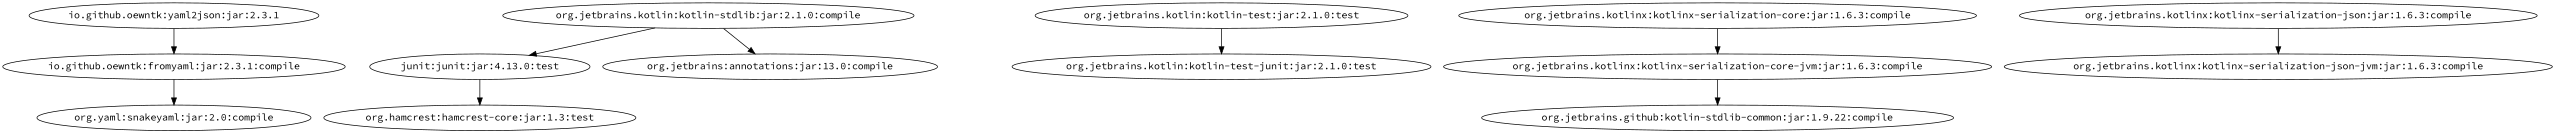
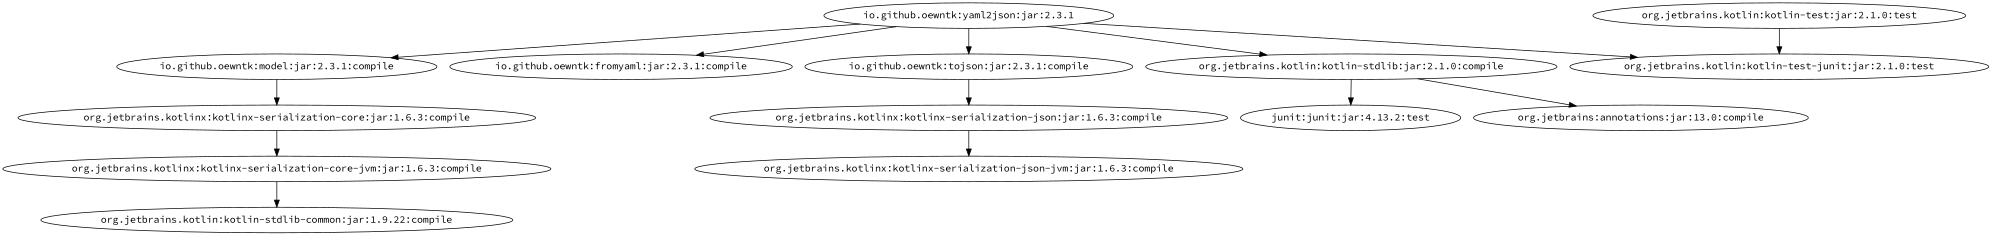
none -> (1153, 40)
none -> (1357, 40)
none -> (277, 67)
(480, 67) -> (1351, 118)
none -> (969, 67)
(174, 118) -> none
(480, 118) -> none
(1718, 118) -> (277, 220)
